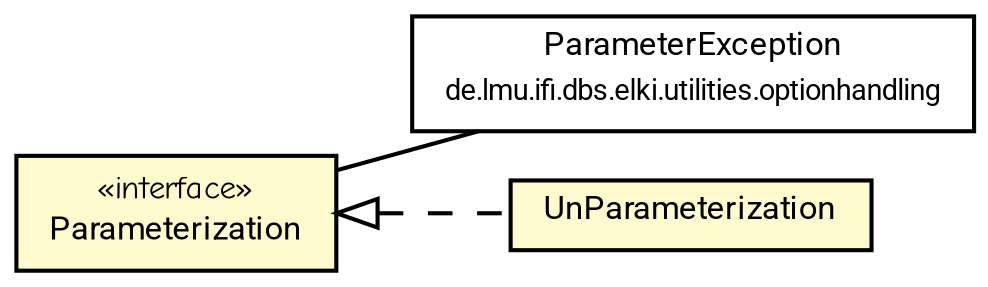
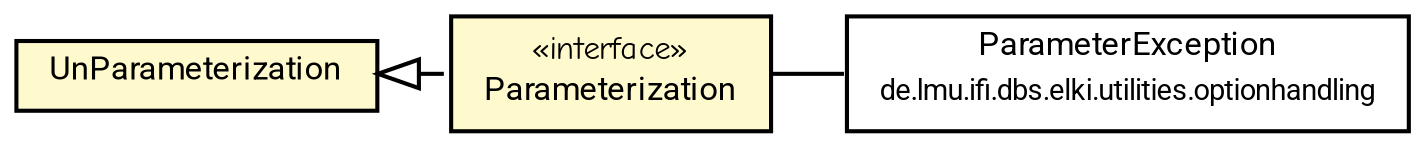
(444, 213) -> (435, 74)
